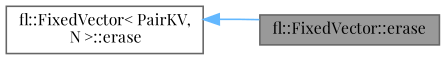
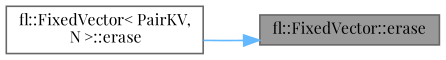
(240, 19) -> (223, 41)
